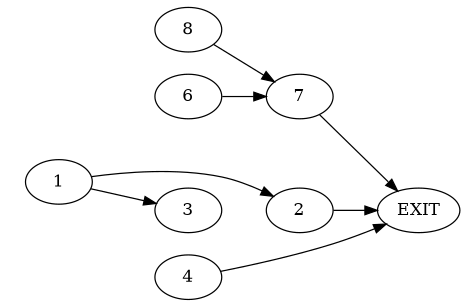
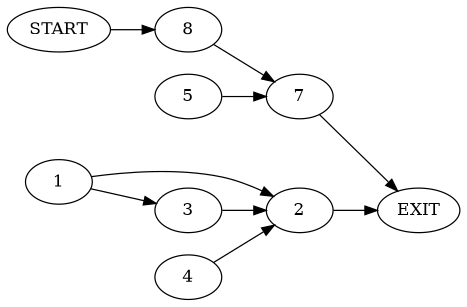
none -> (59, 30)
(188, 97) -> (188, 97)
none -> (238, 210)
(299, 254) -> (239, 247)
